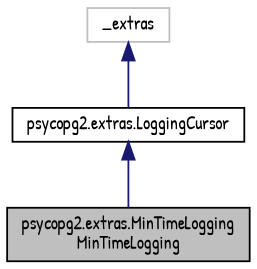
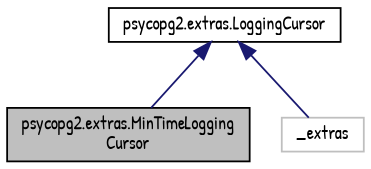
(128, 84) -> (280, 86)
(128, 235) -> (128, 135)
